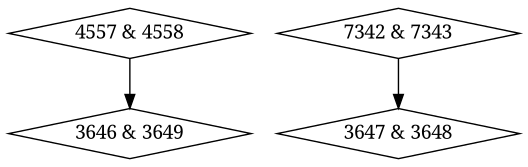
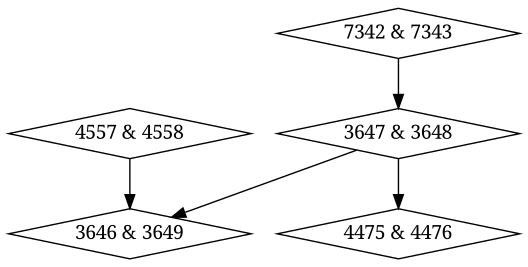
none -> (271, 181)
none -> (398, 234)
